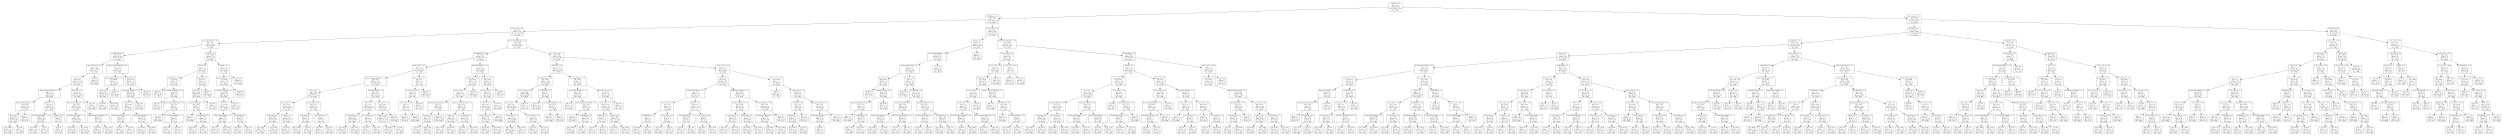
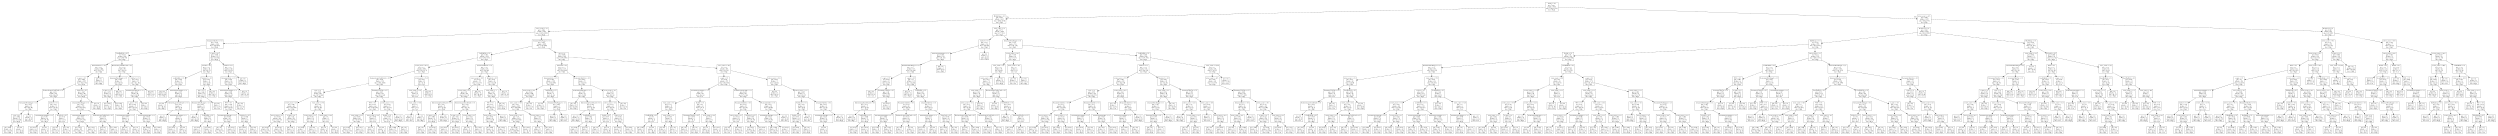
(419, 106) -> none
none -> (55, 130)
